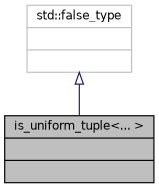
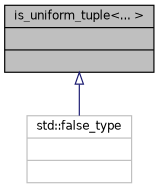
(79, 100) -> (79, 100)
